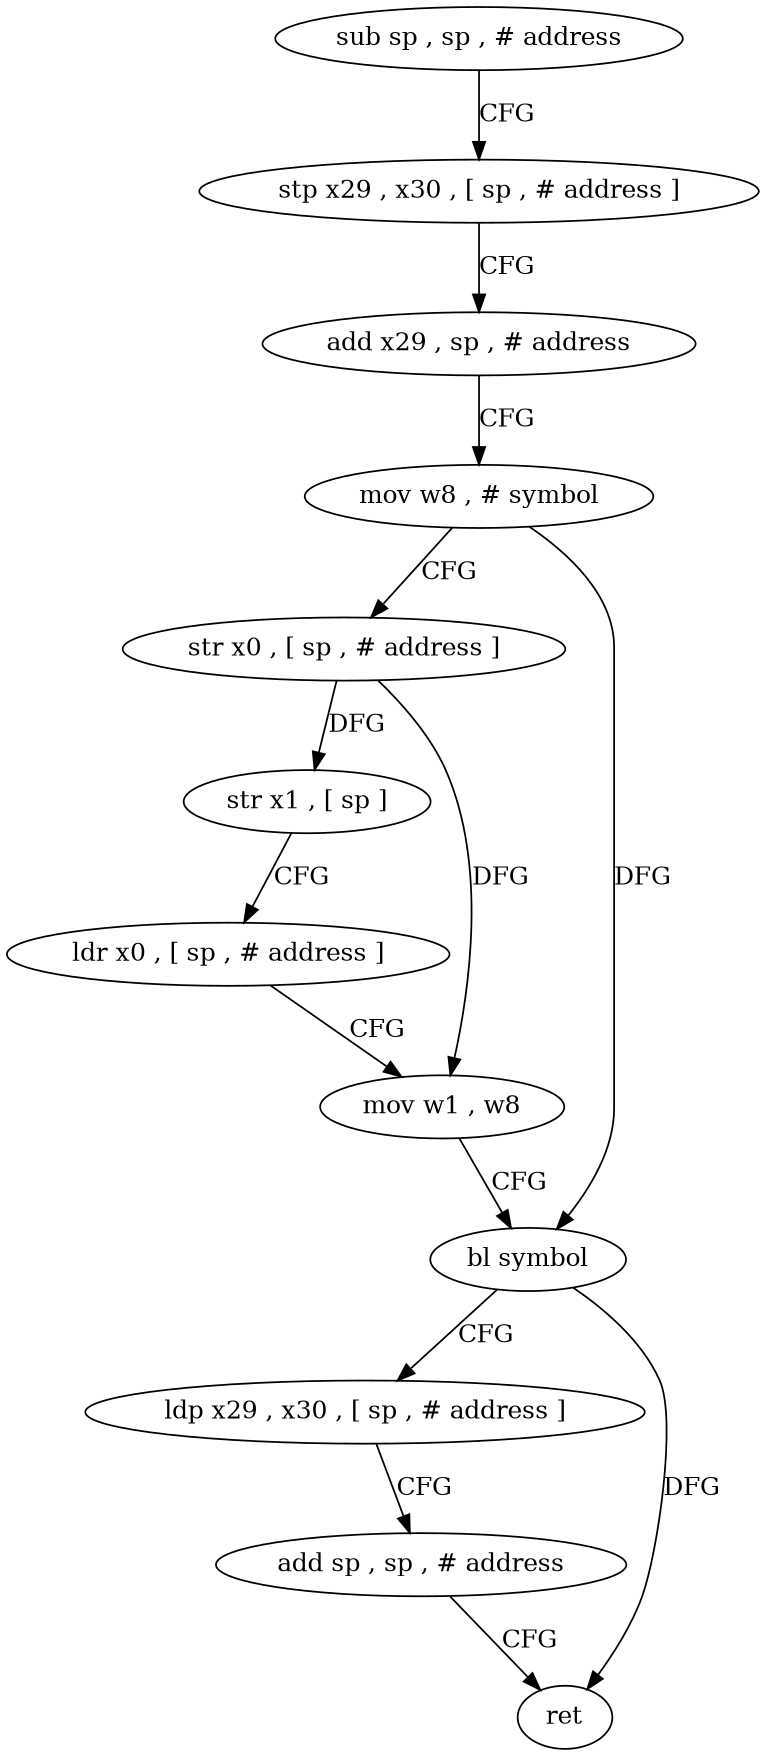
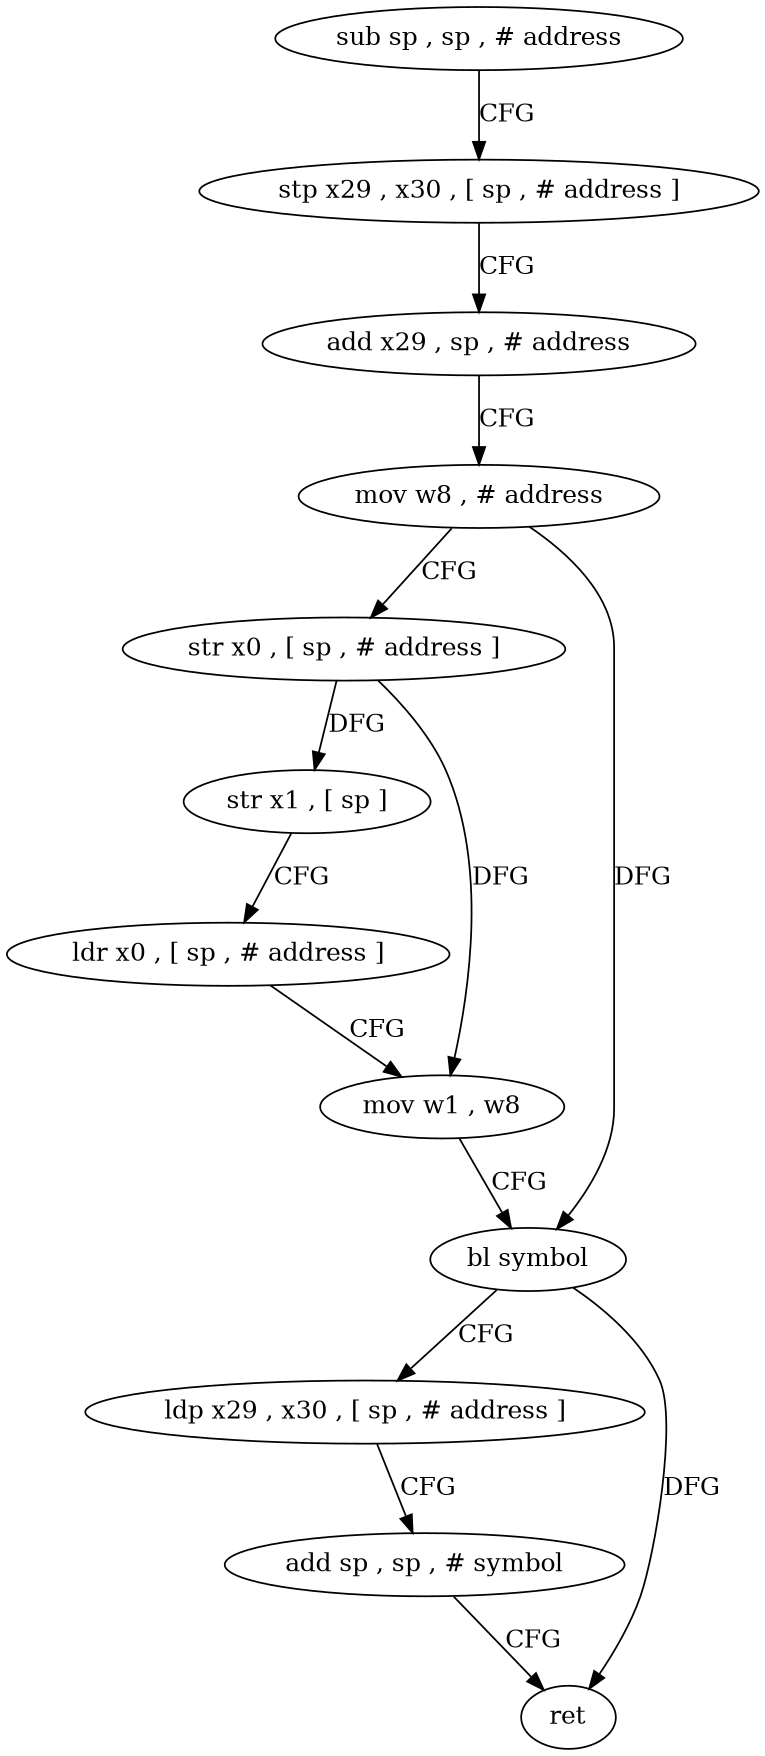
(479, 496) -> (479, 496)
(421, 1565) -> (425, 1565)
